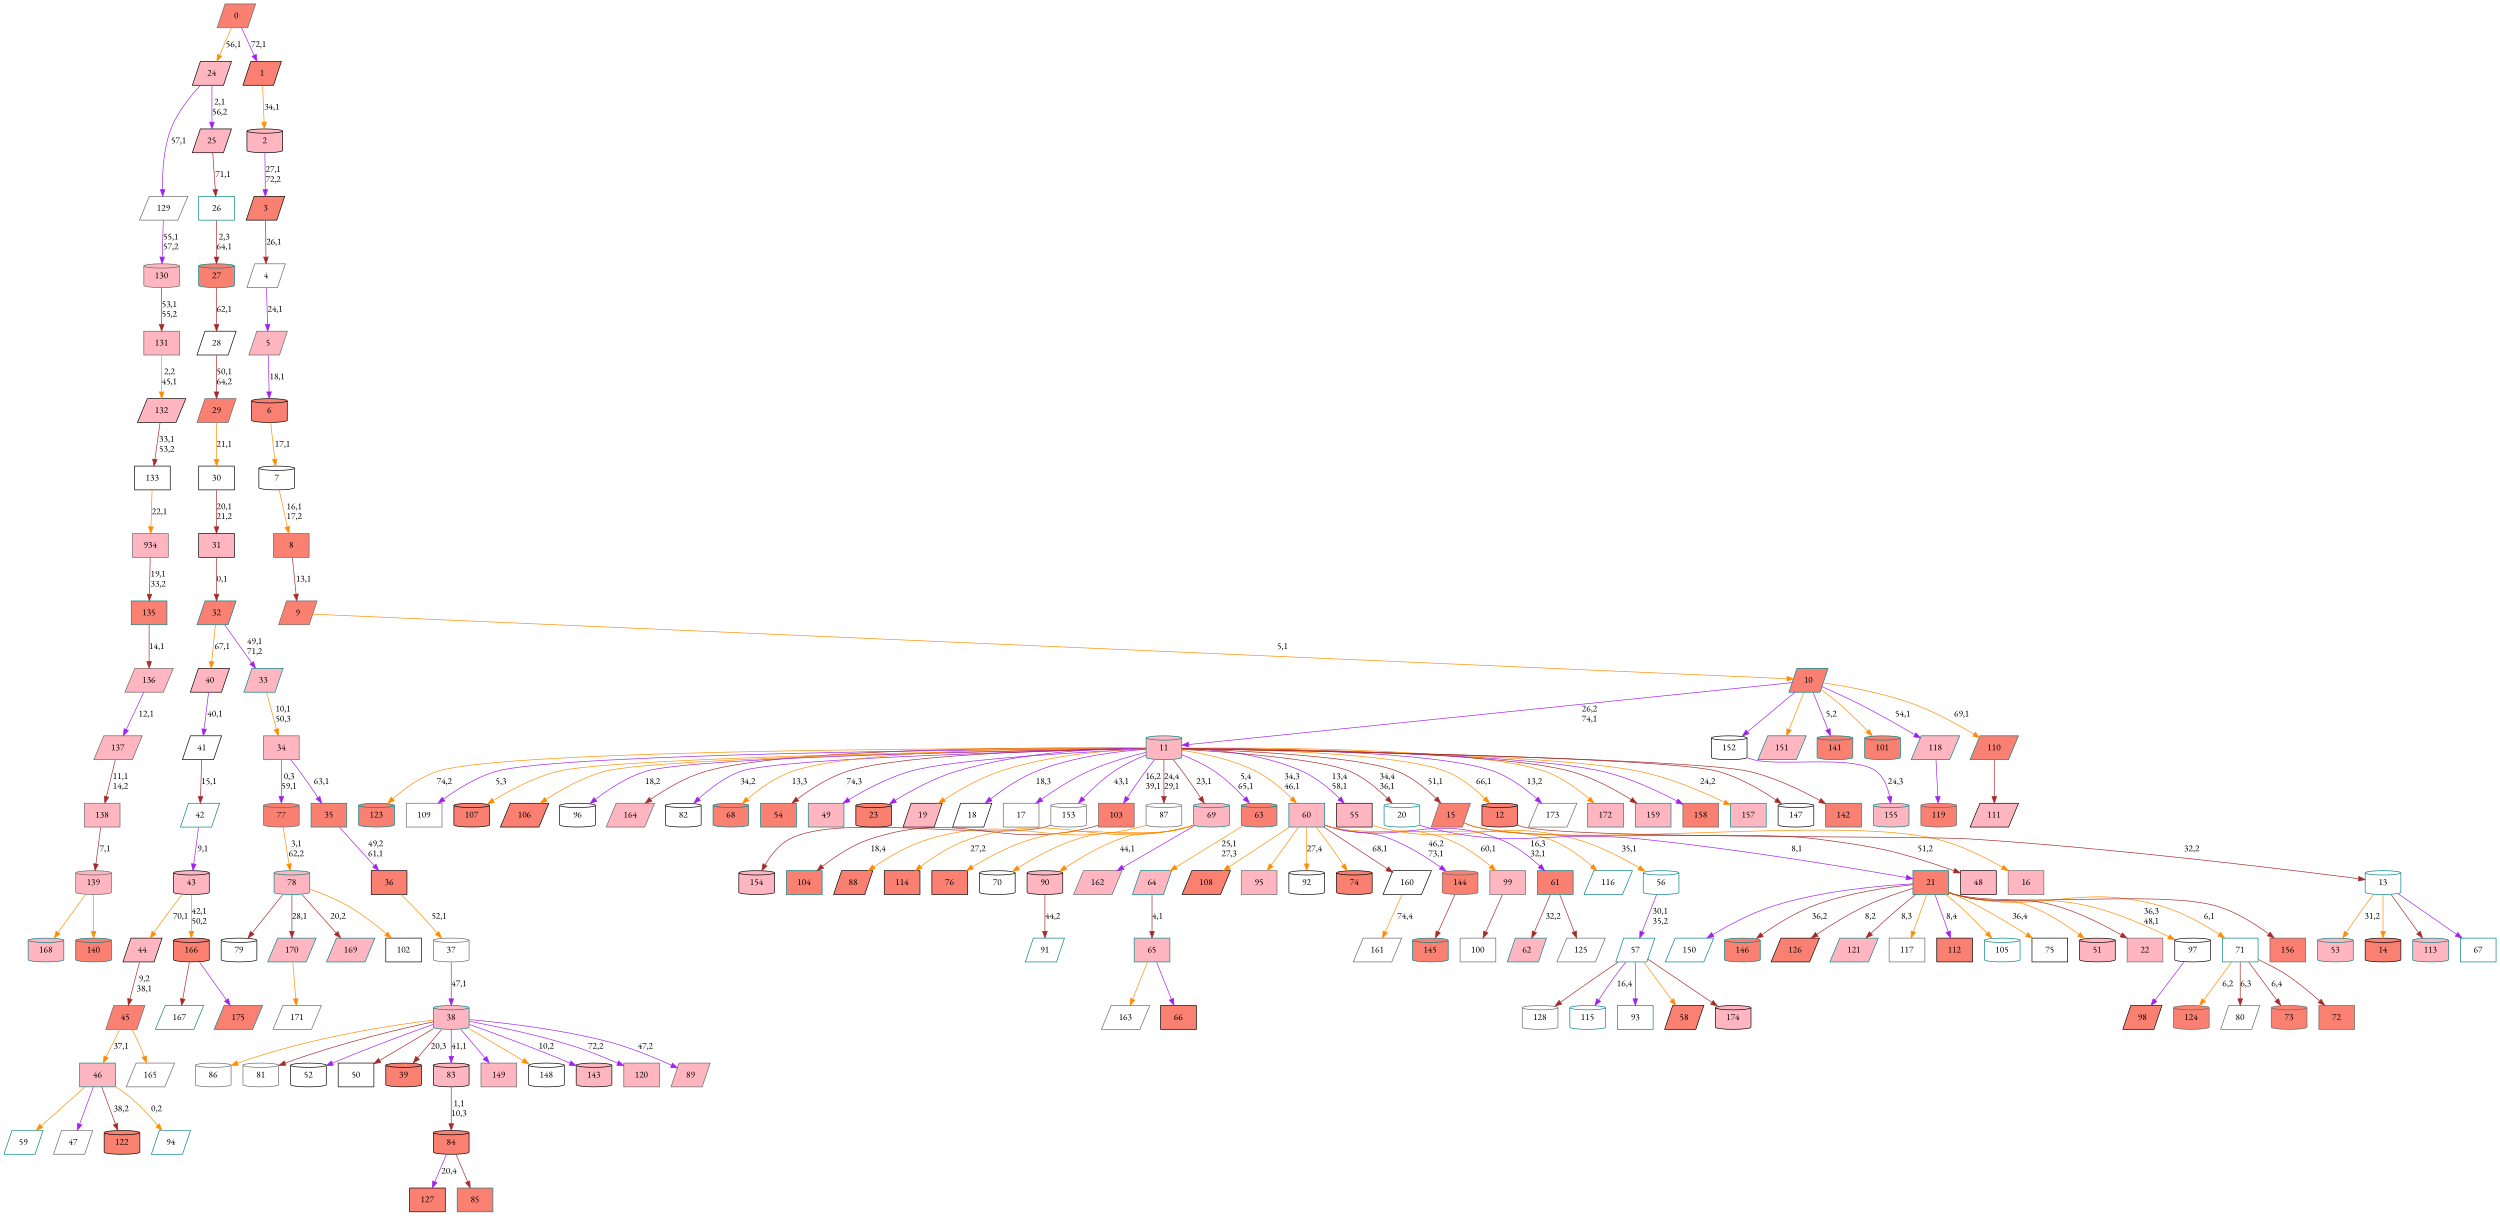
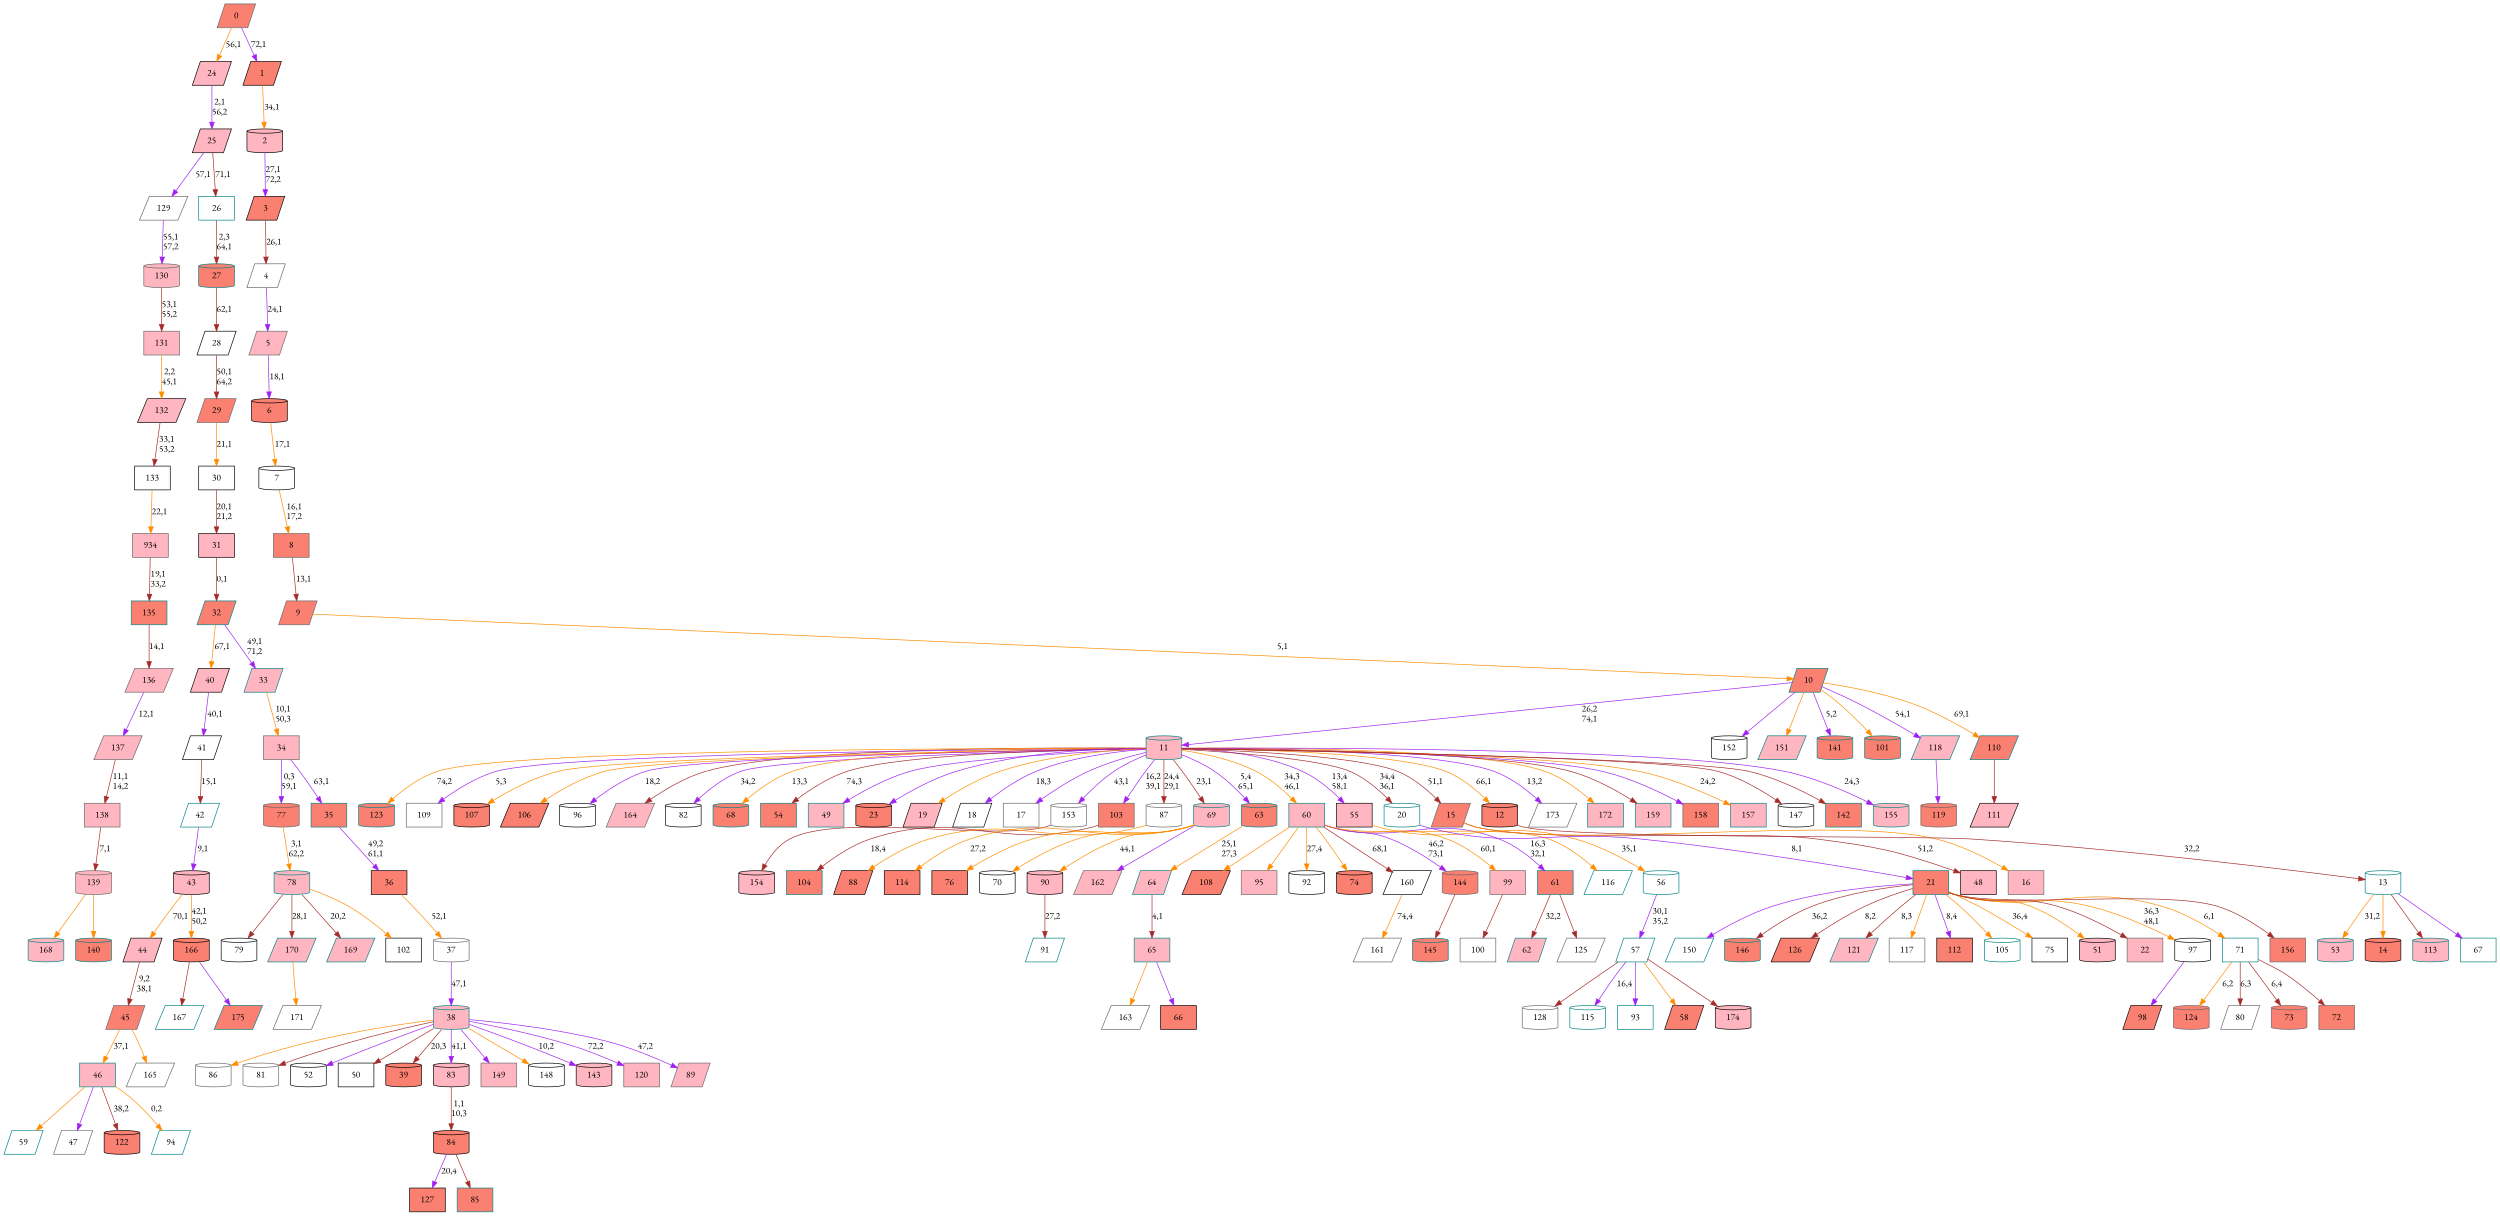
(170, 133) -> (190, 172)
(1827, 762) -> (1528, 752)
(1053, 916) -> (1053, 916)
